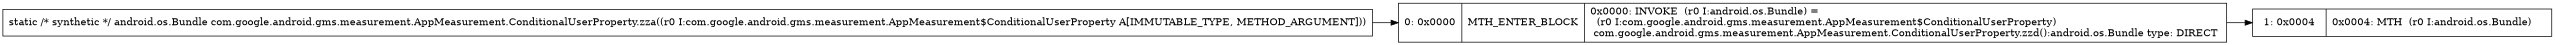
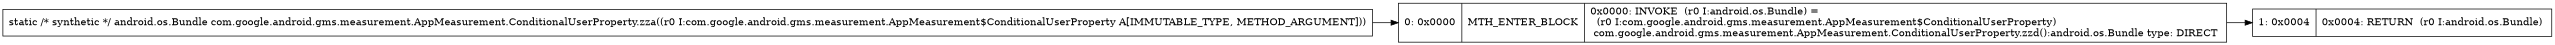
(2434, 22) -> (2434, 22)
